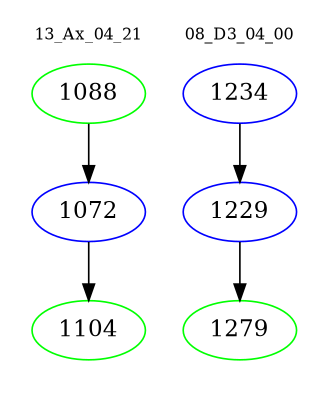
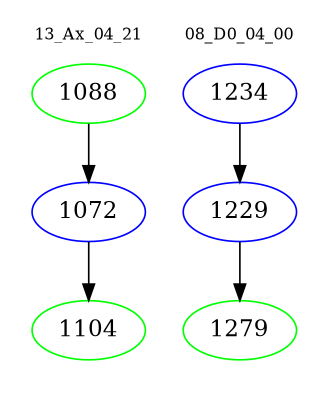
(240, 35) -> (240, 35)
